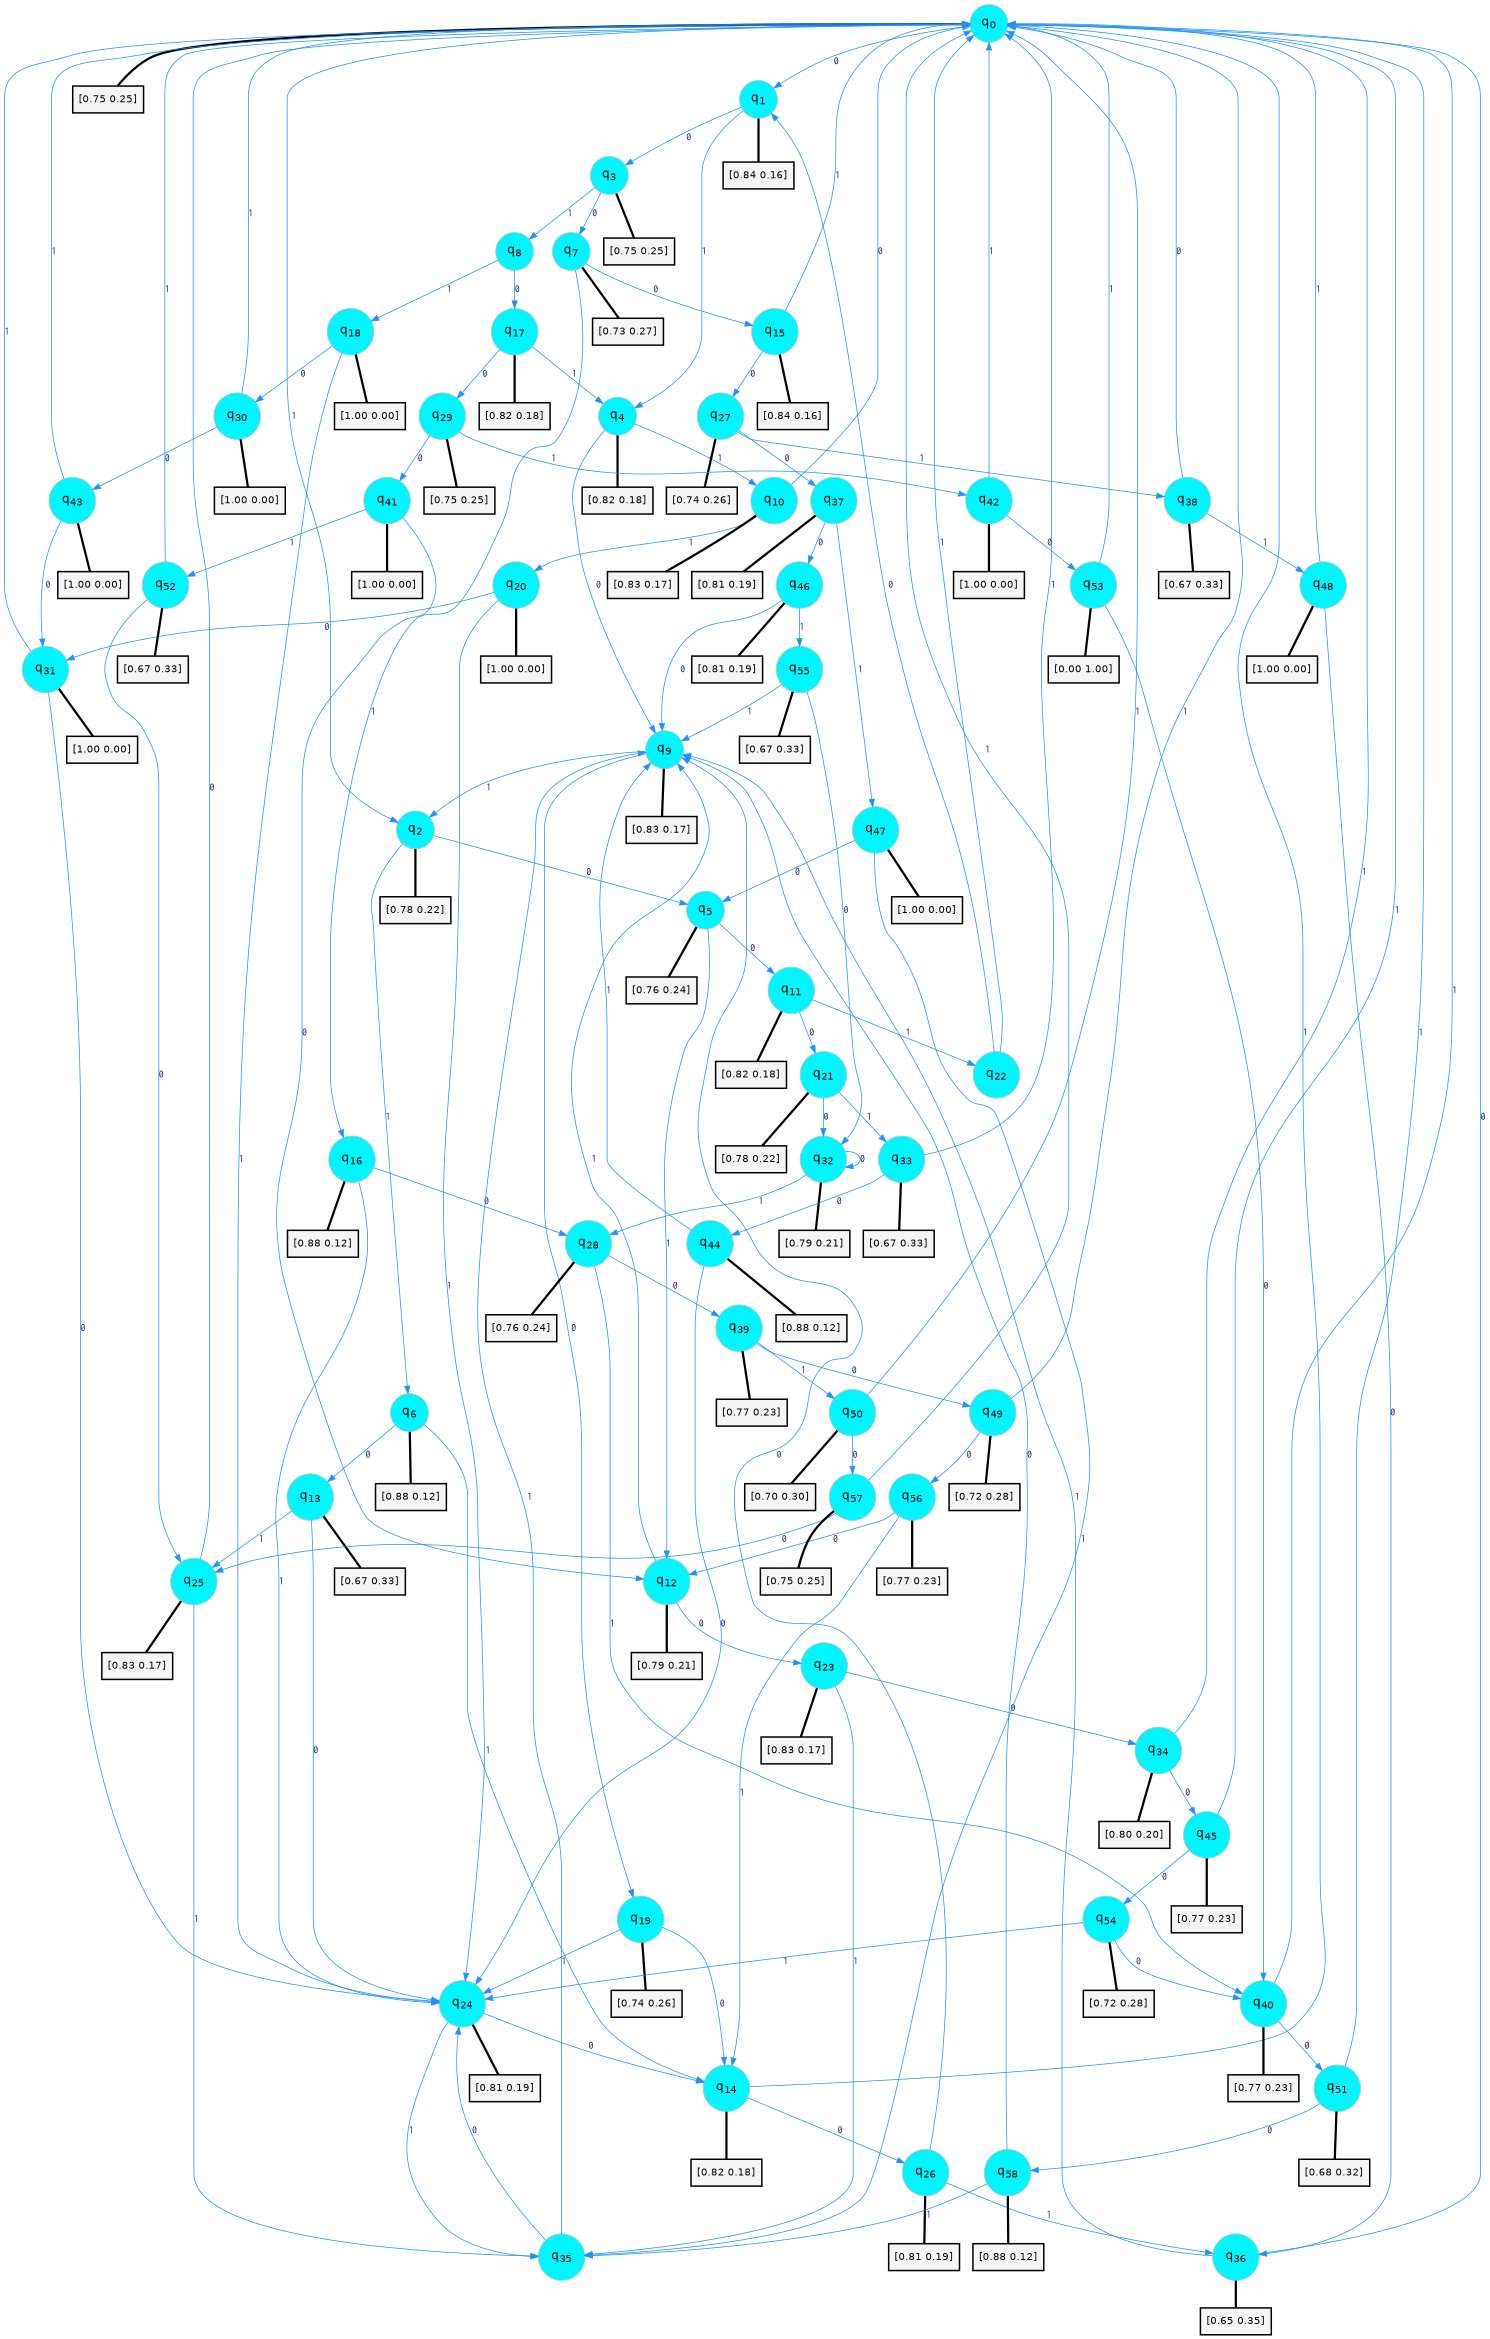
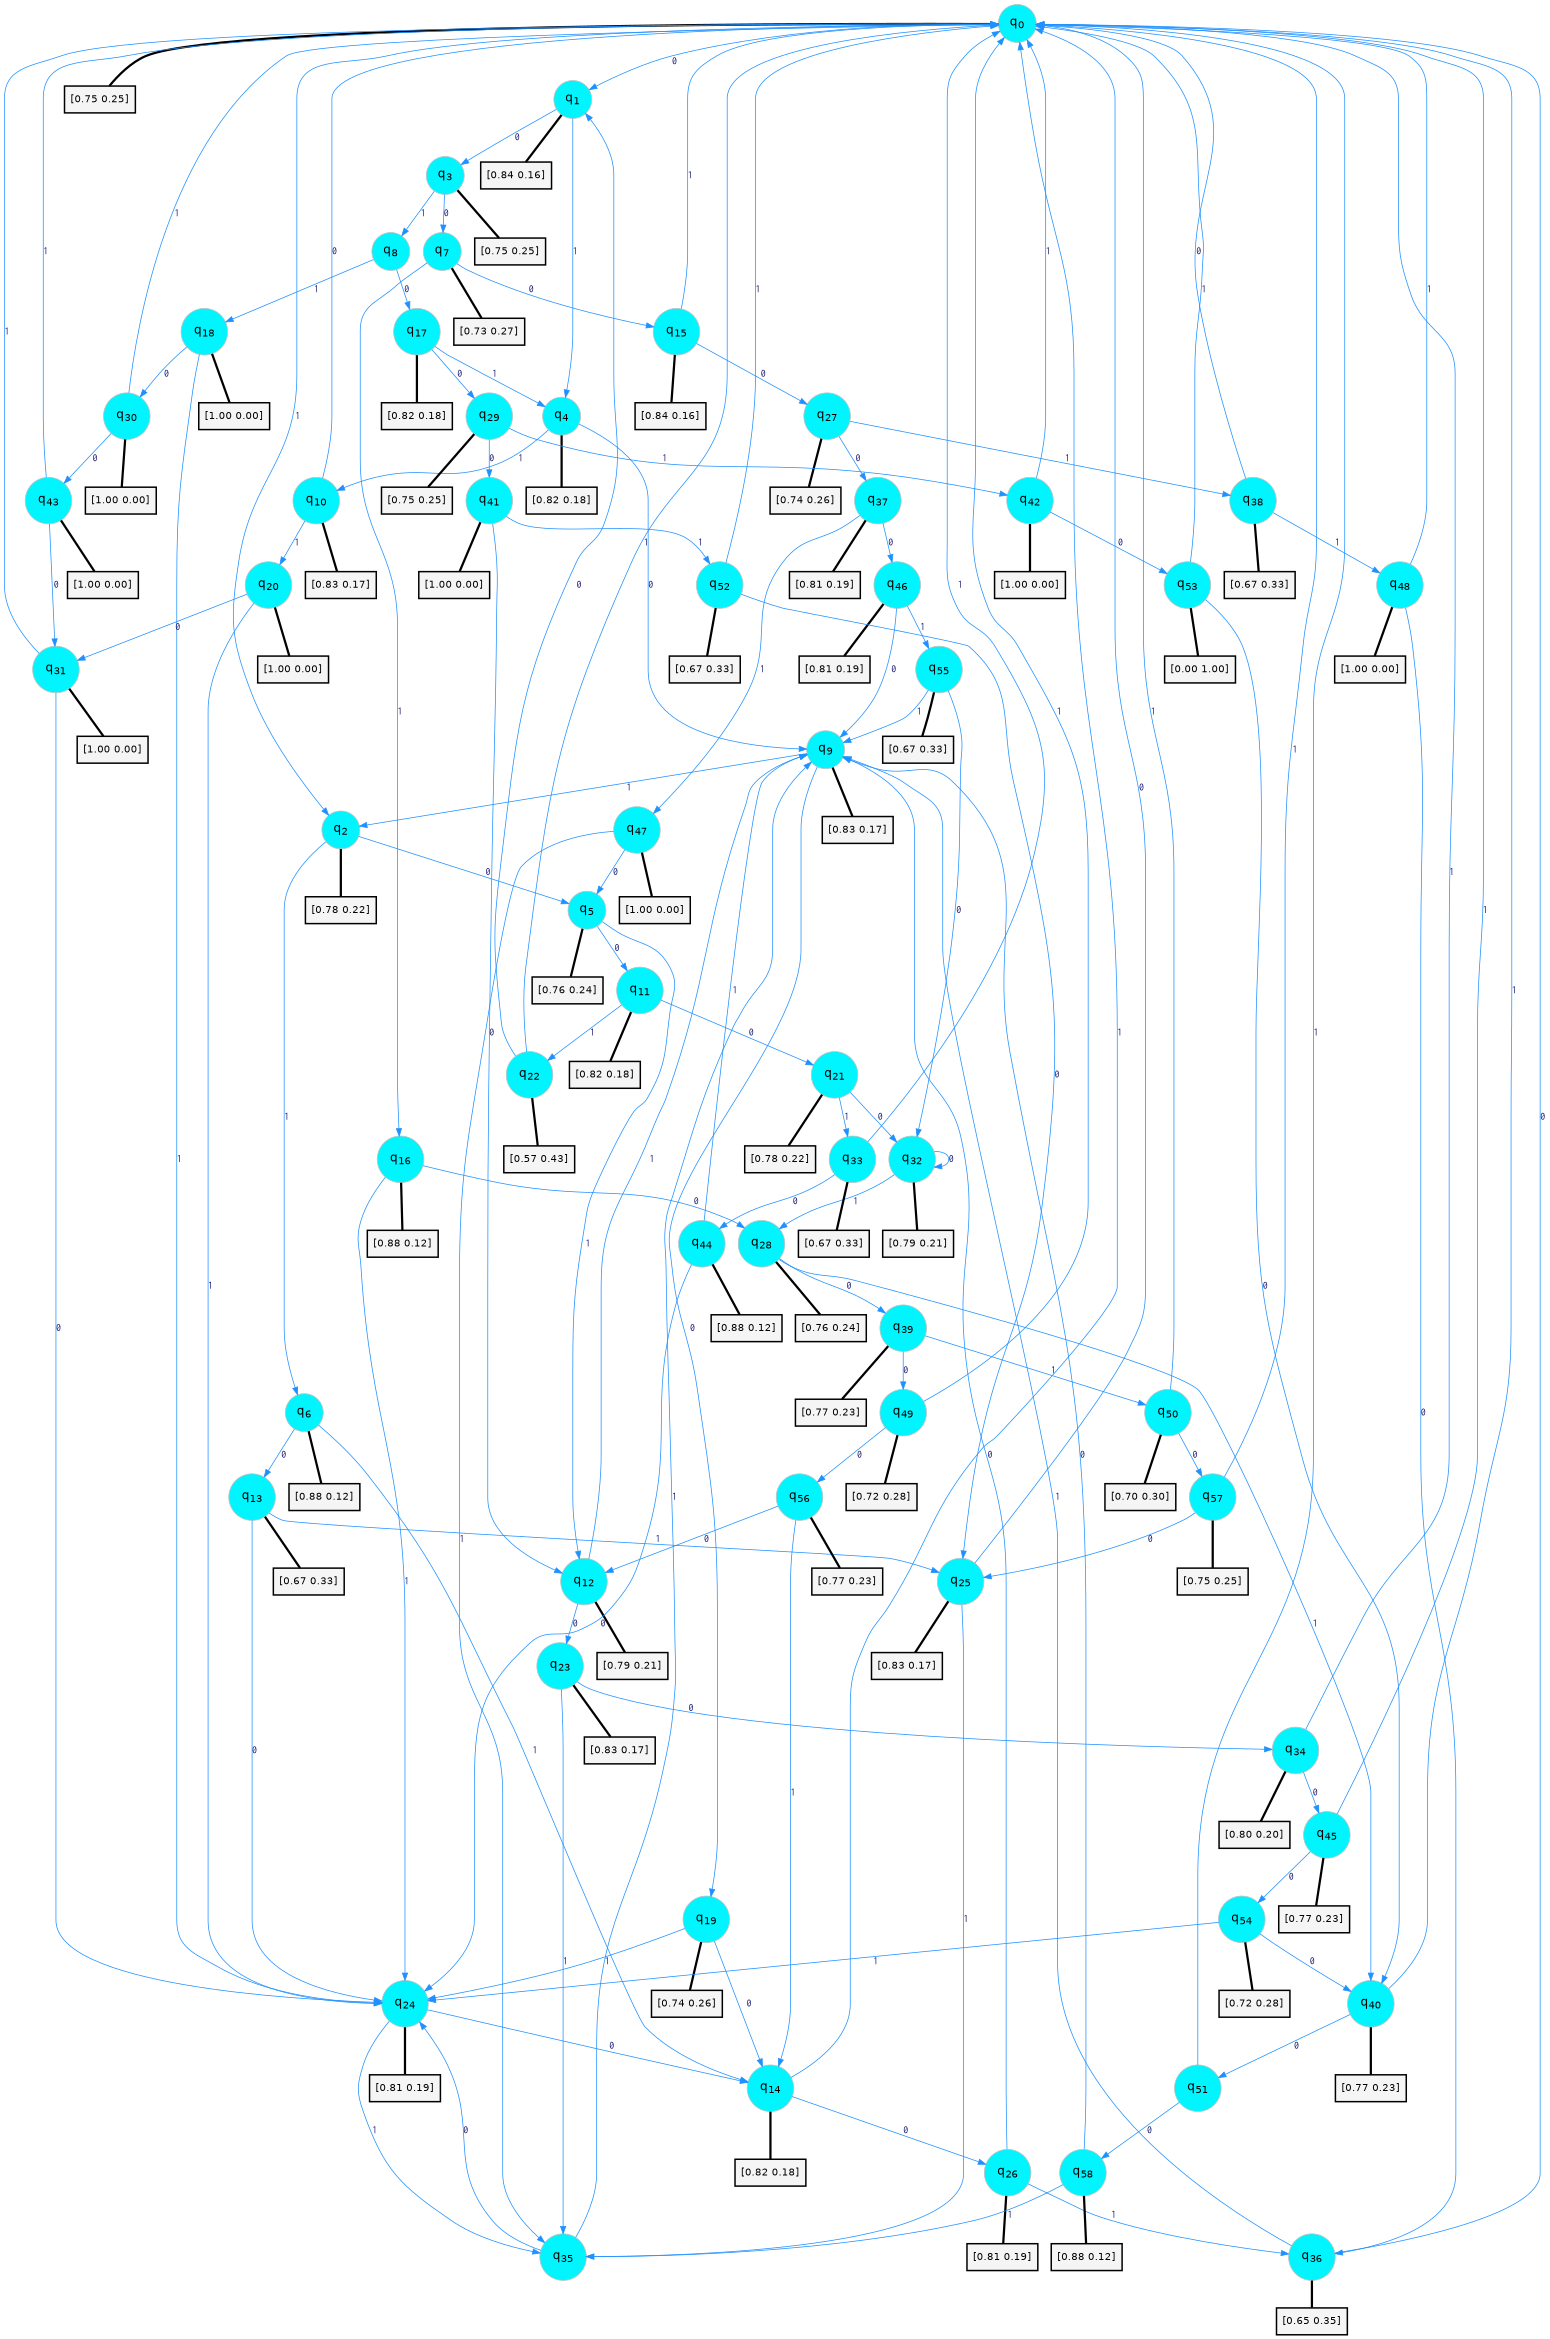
none -> (539, 1159)
(1334, 2173) -> none
